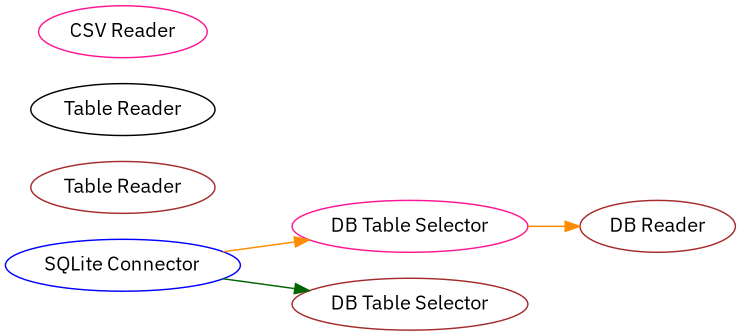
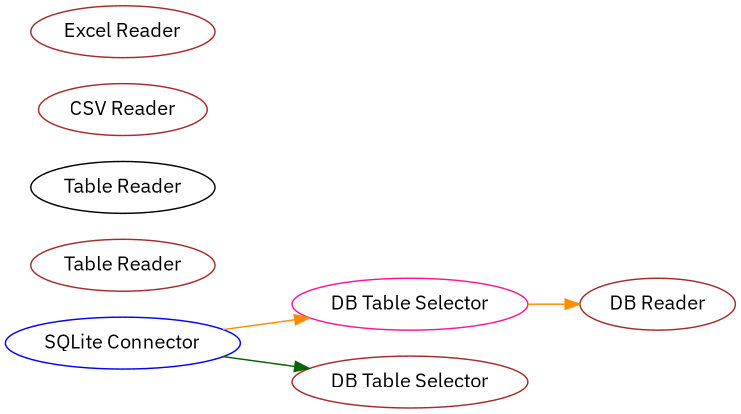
(123, 32) -> (123, 110)
none -> (123, 32)
